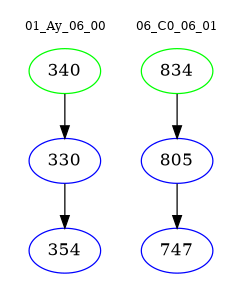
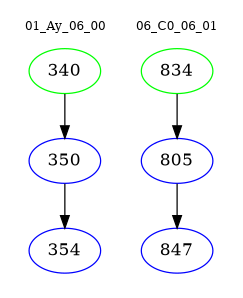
(65, 161) -> (65, 161)
(177, 251) -> (177, 251)
